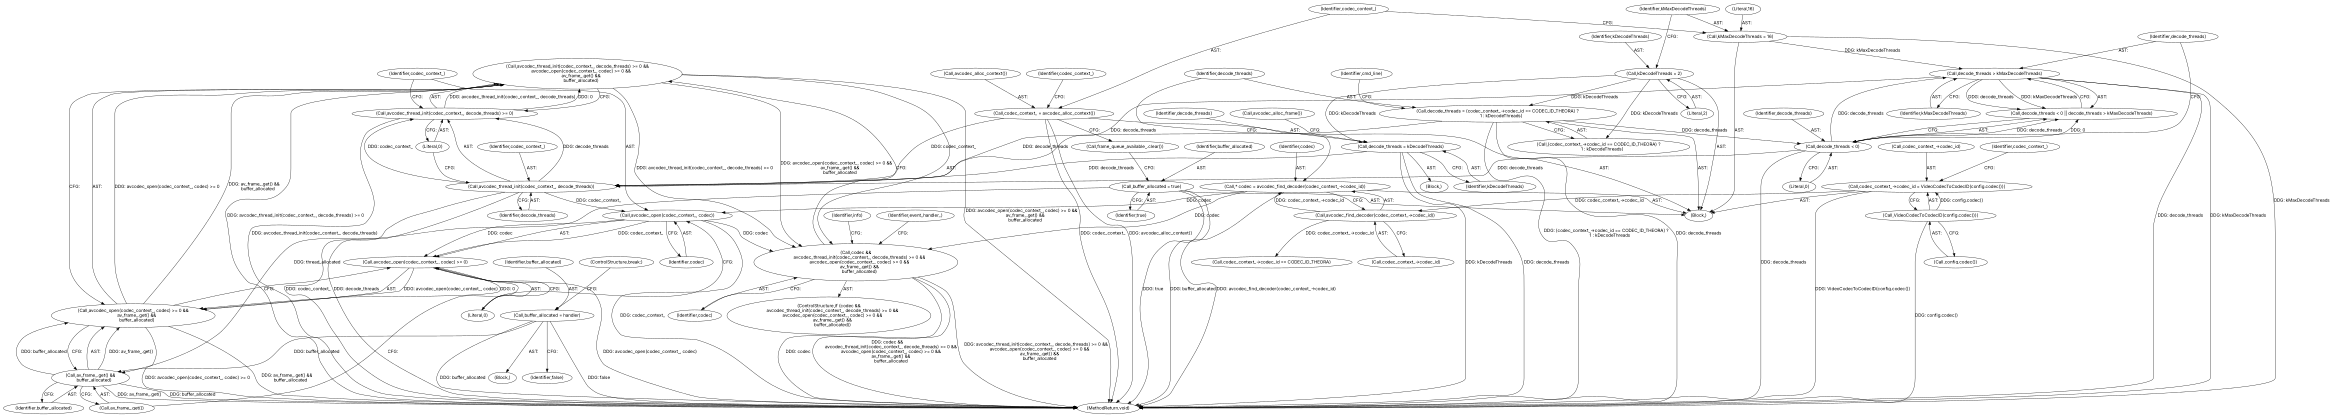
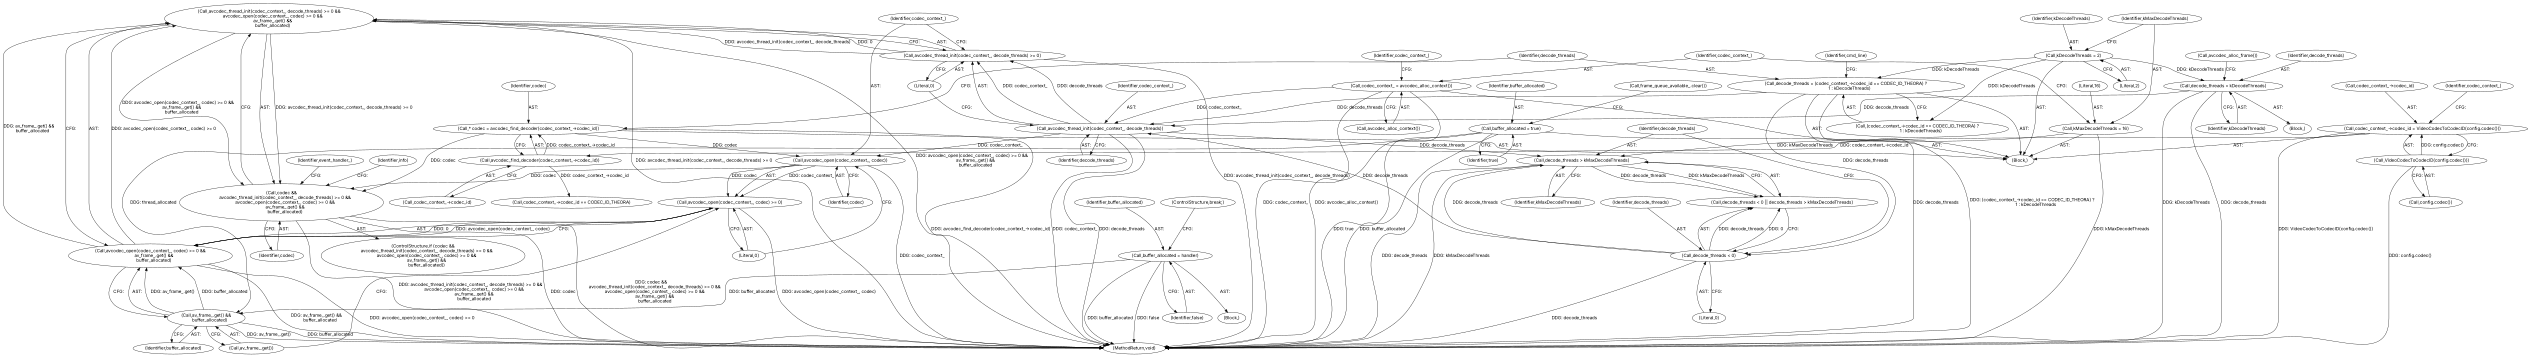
(1268, 101) -> (1343, 142)
(1083, 130) -> (1385, 105)
none -> (1182, 287)
